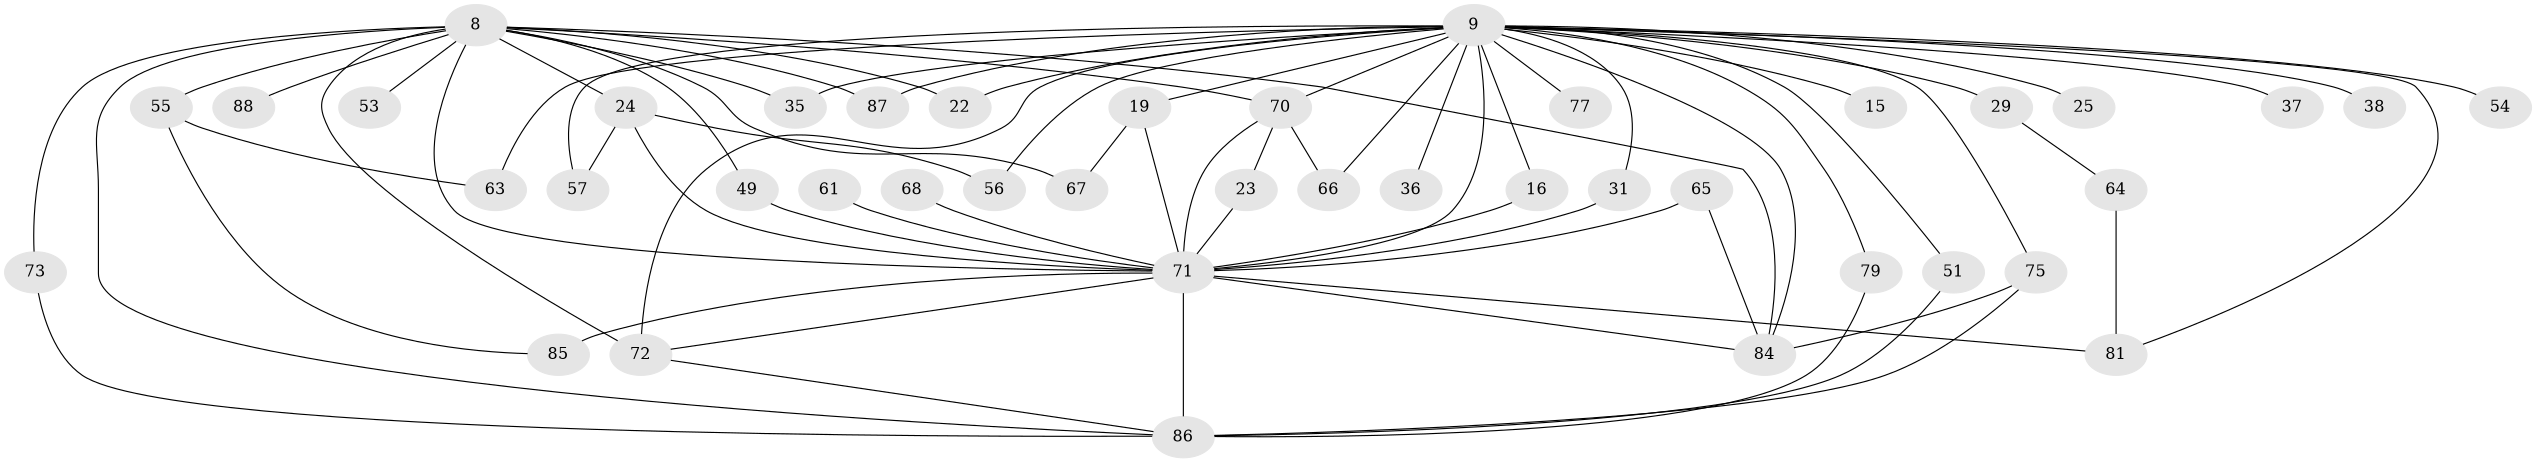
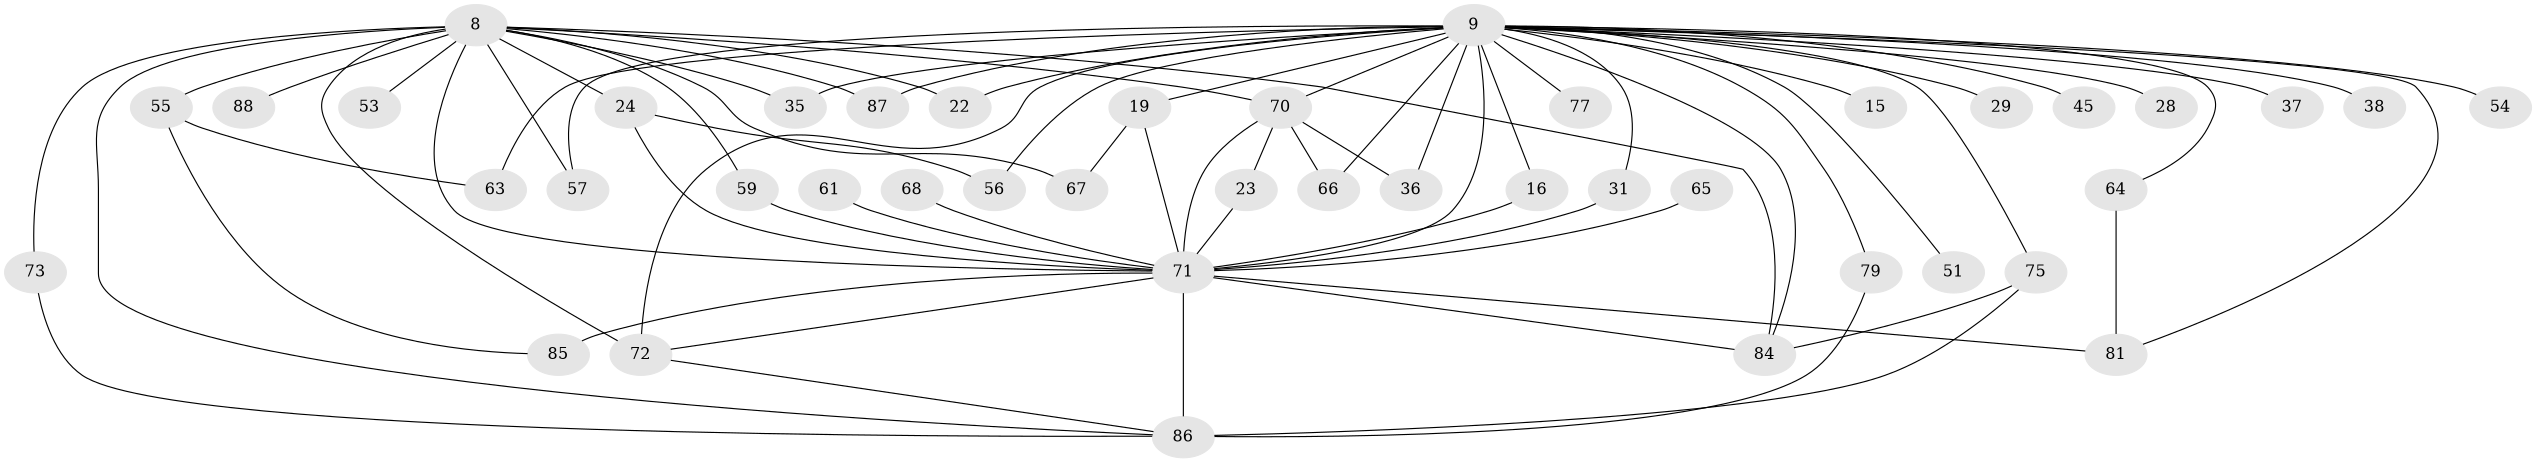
(2084, 108) -> (2084, 108)
none -> (2166, 108)
(602, 149) -> (527, 107)
none -> (1346, 149)
(2059, 149) -> (1924, 40)
(747, 190) -> (747, 190)
(1733, 272) -> none
(1595, 418) -> none
